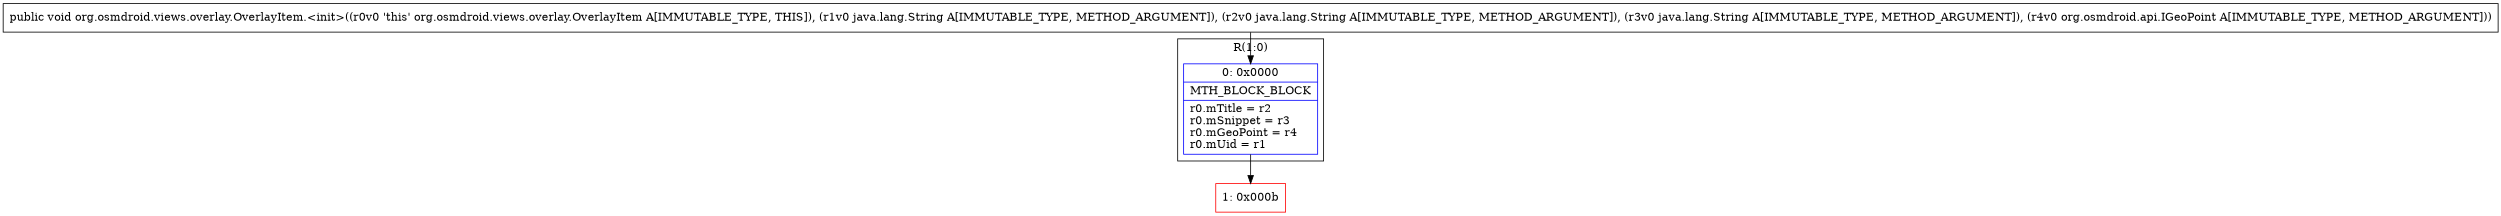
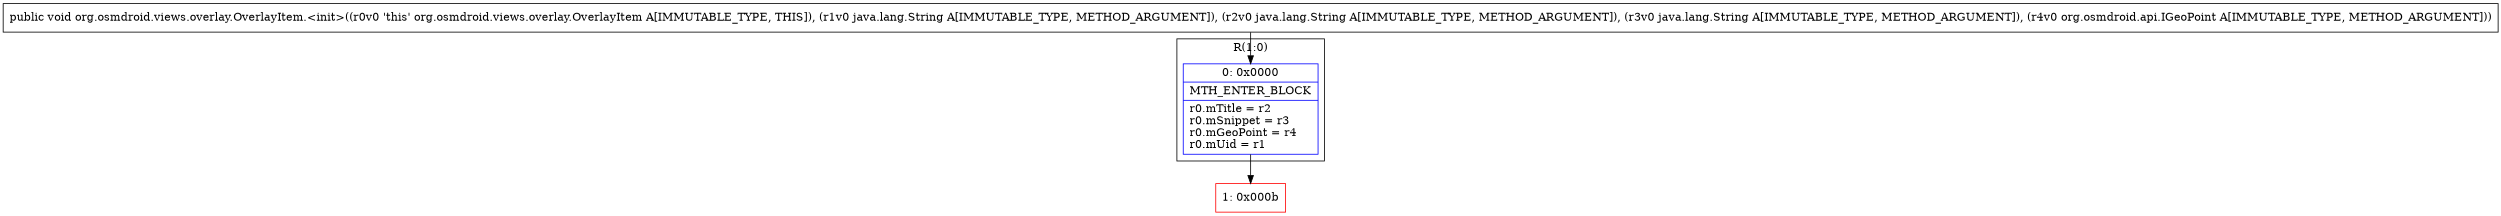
(1251, 91) -> (1251, 91)
